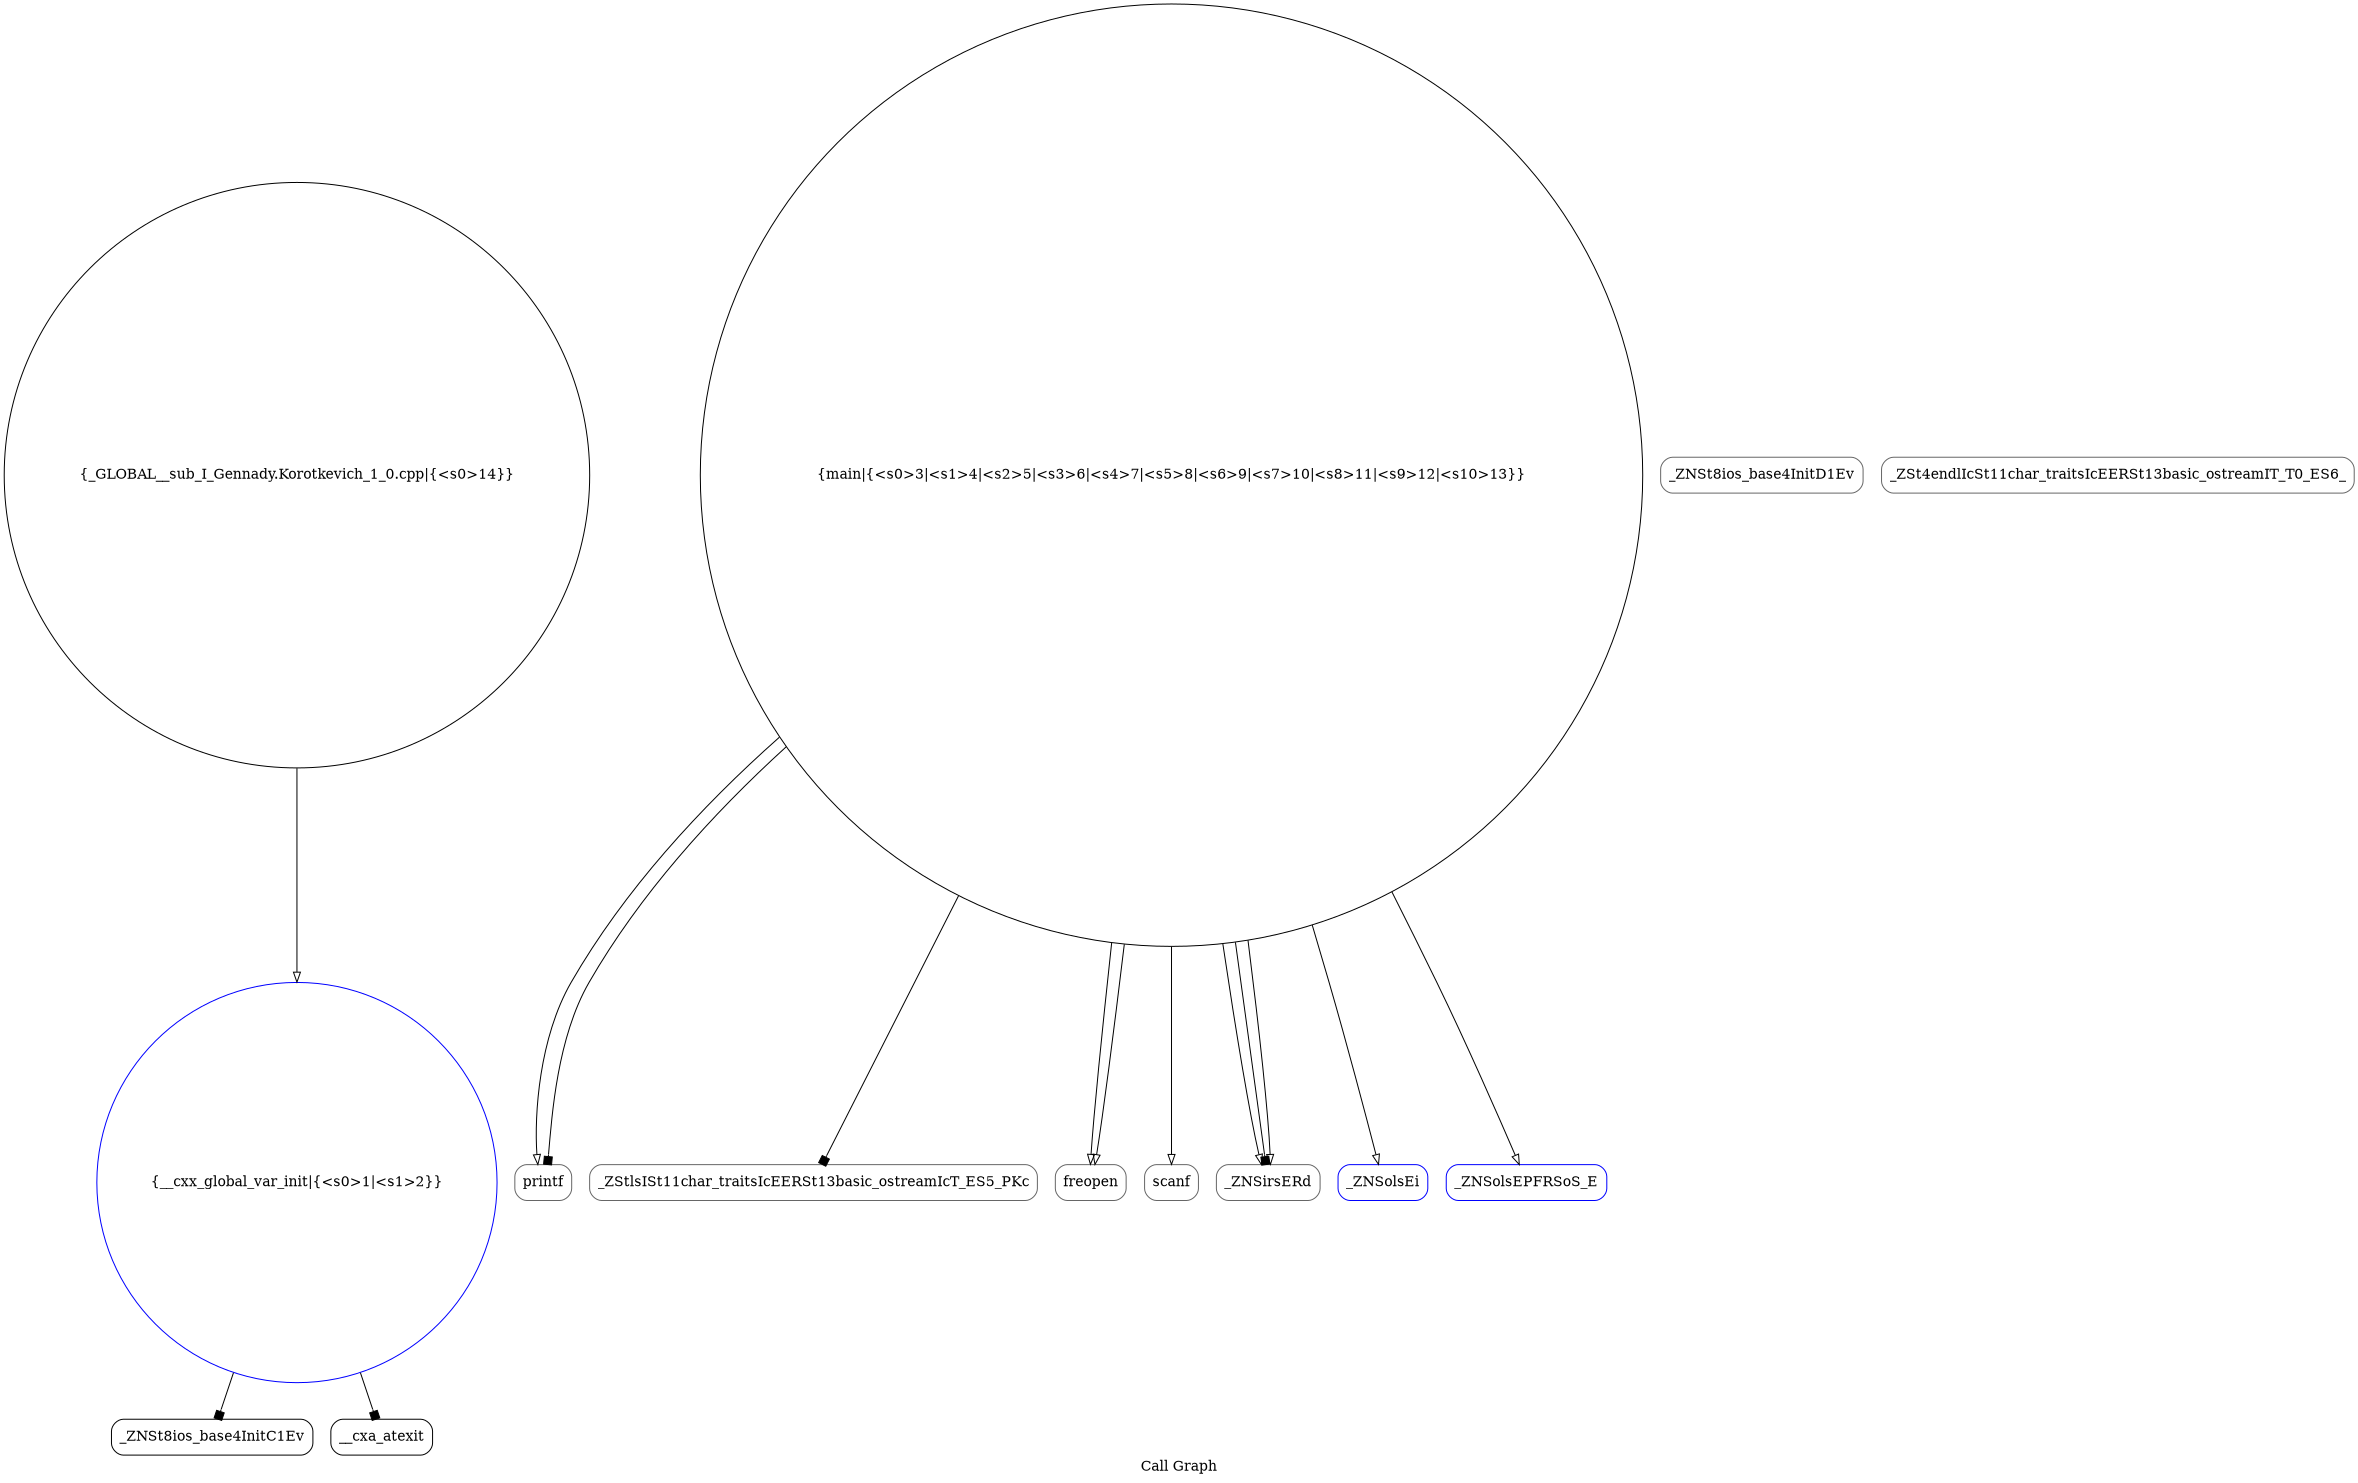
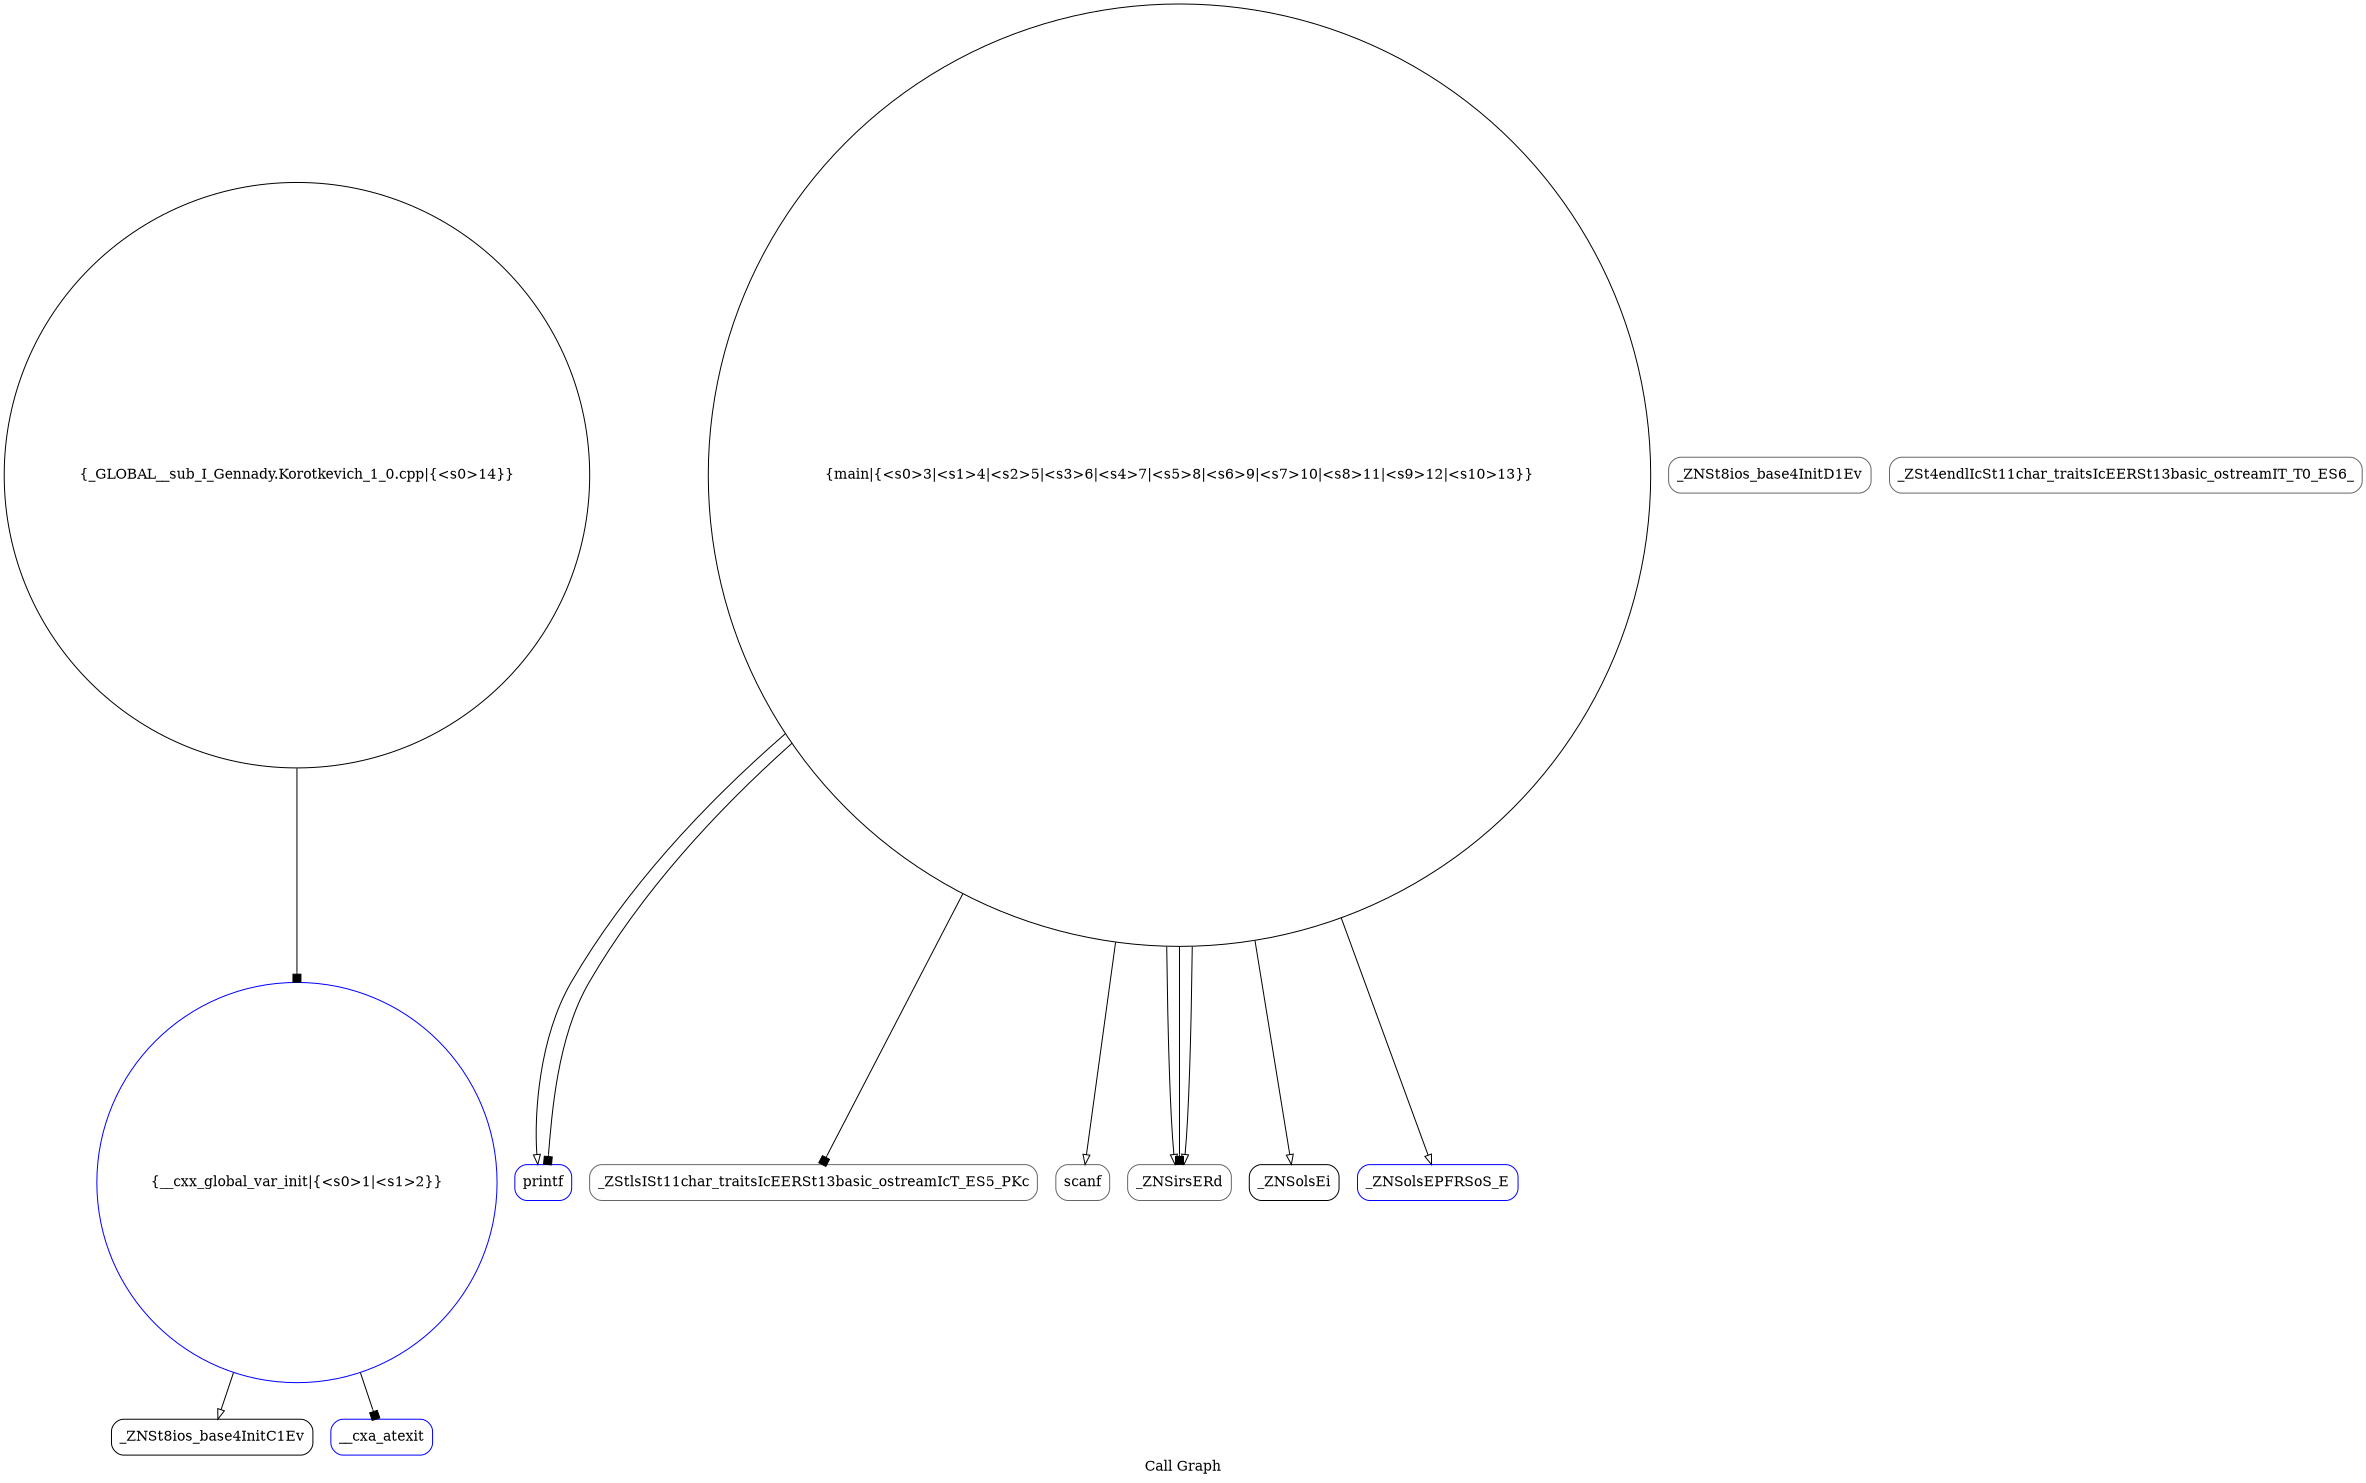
(297, 870) -> (297, 870)
(543, 1183) -> (543, 1183)
(1091, 1183) -> none
(1383, 1183) -> (1294, 1183)
(227, 1391) -> (227, 1391)
(382, 1437) -> (382, 1437)
